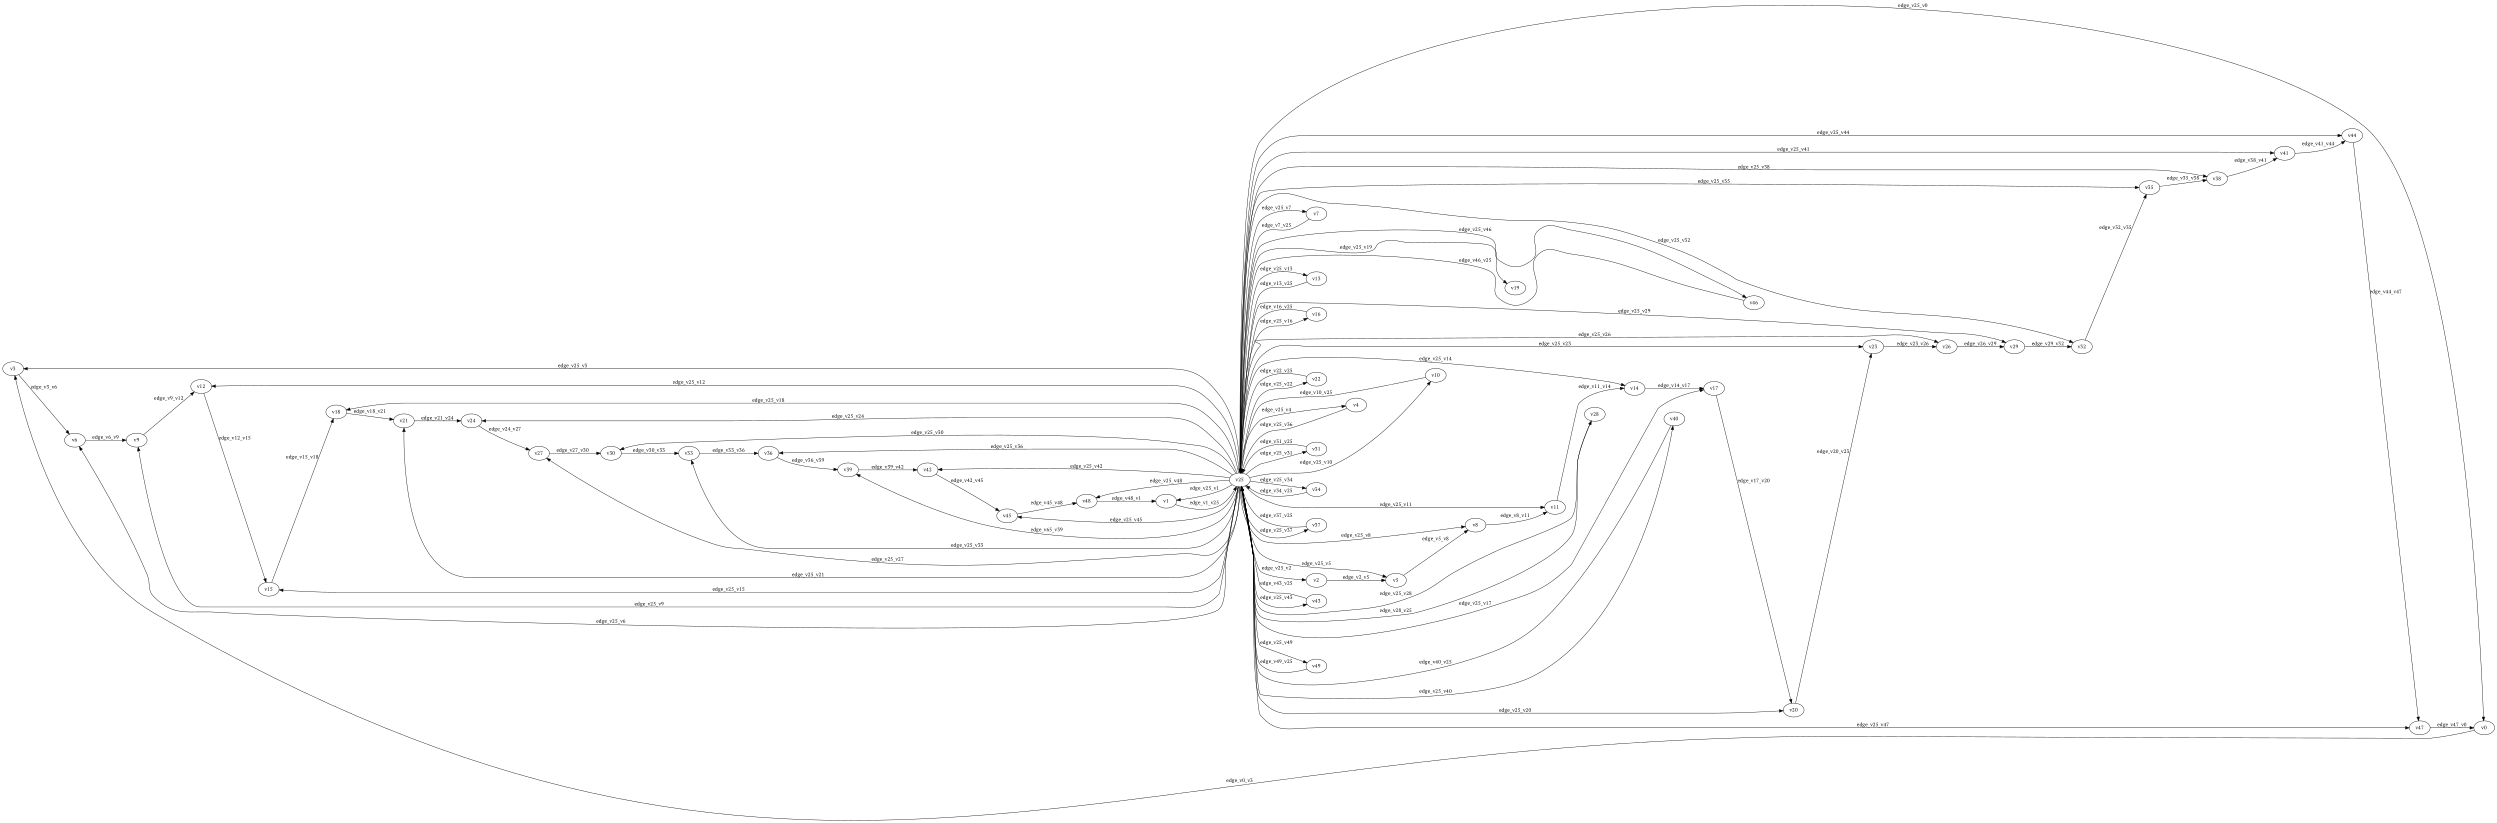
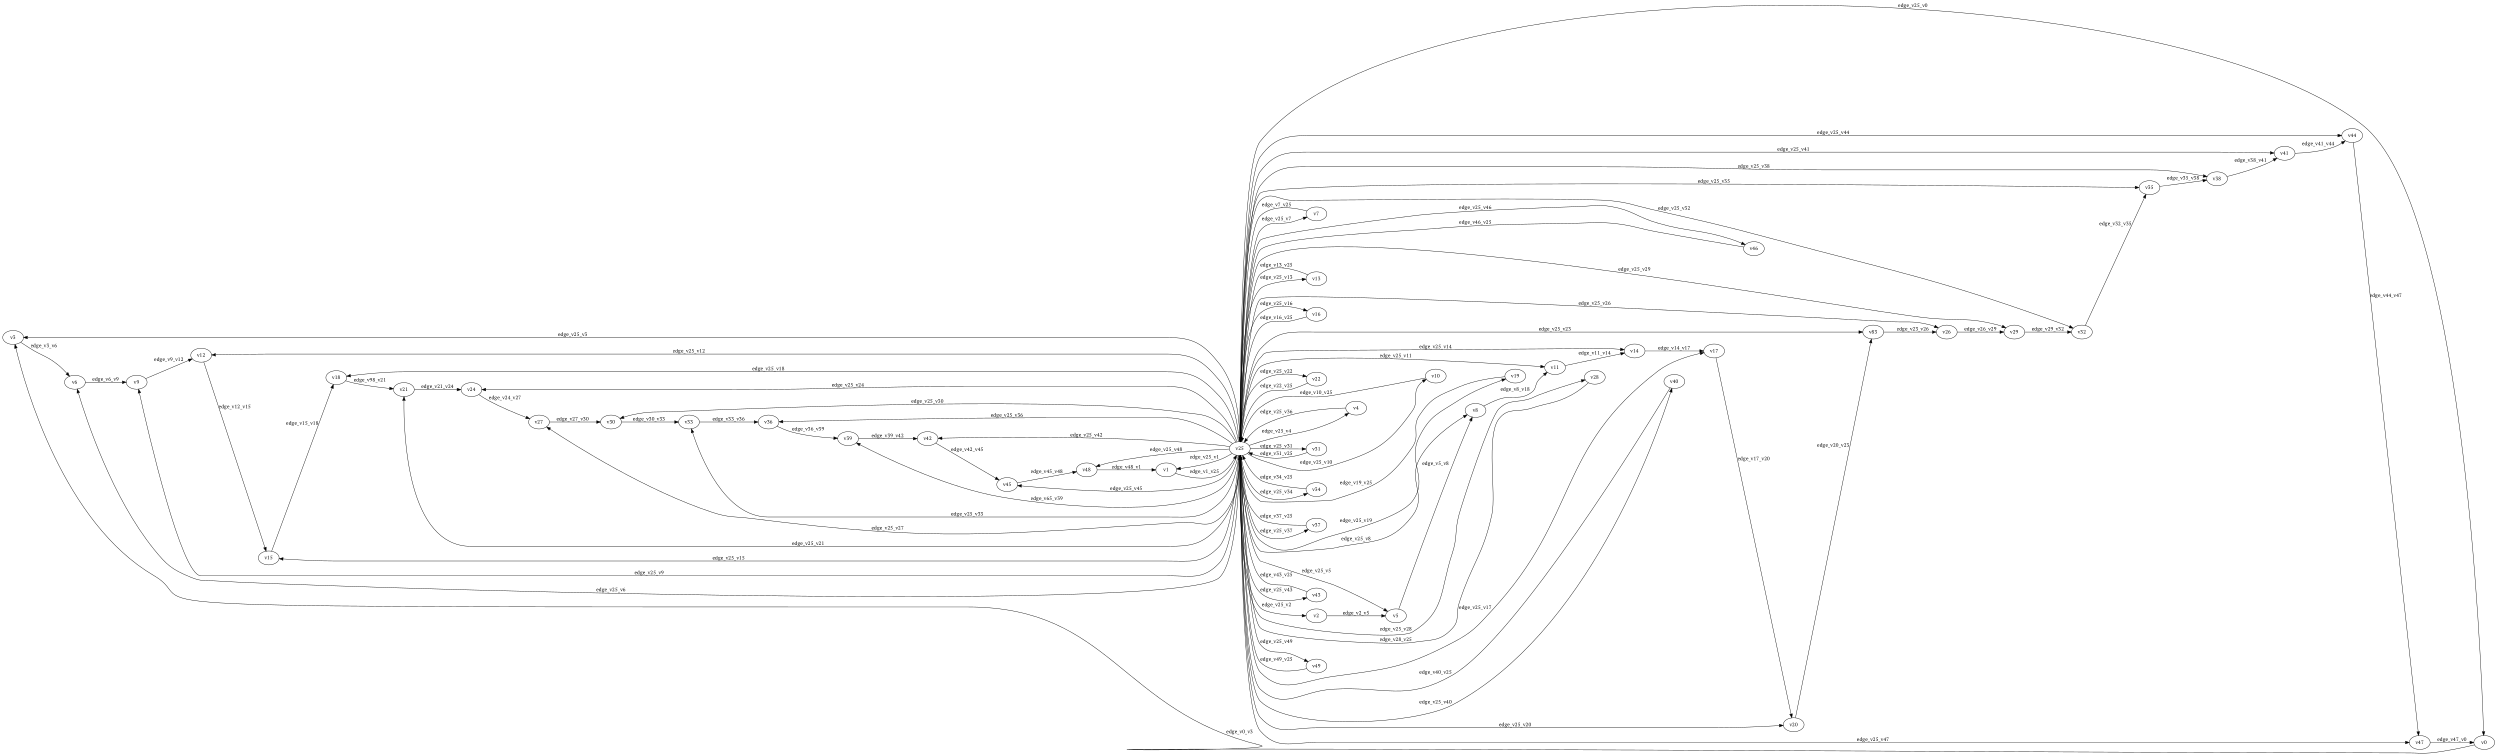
(1873, 347) -> (1873, 332)
(370, 411) -> (370, 380)
none -> (1383, 479)
(1515, 516) -> (1515, 389)
